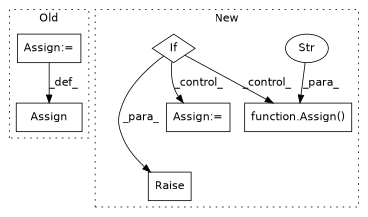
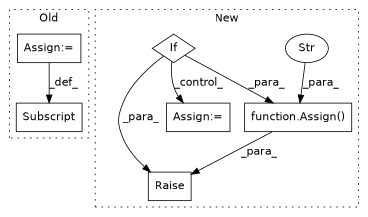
(267, 83) -> (267, 83)
(49, 117) -> (49, 117)
none -> (235, 151)
